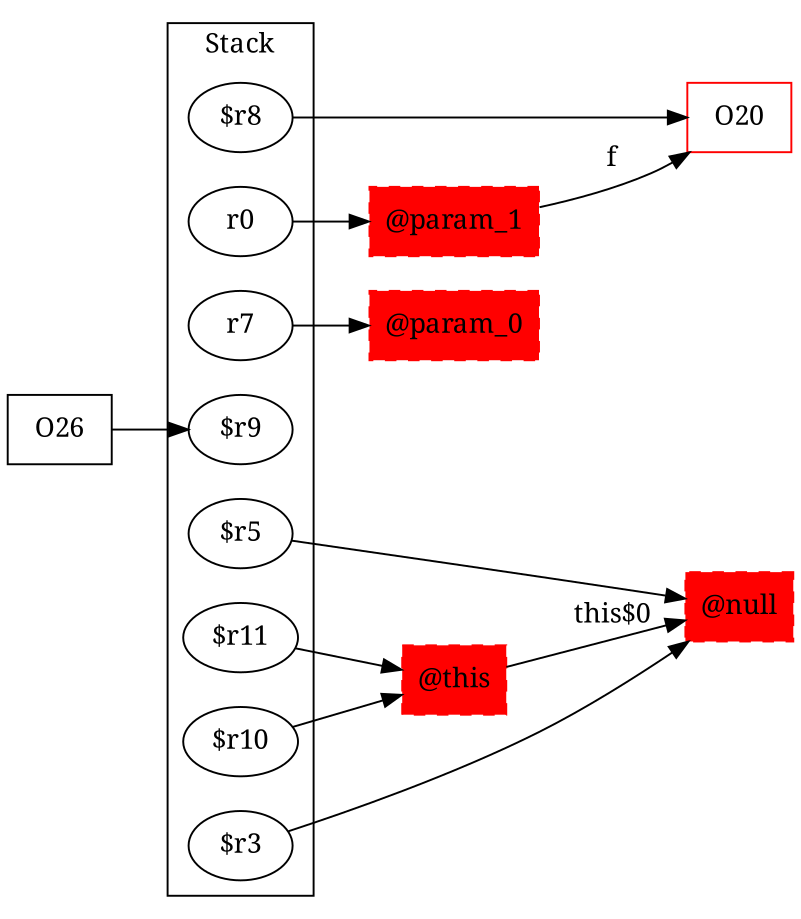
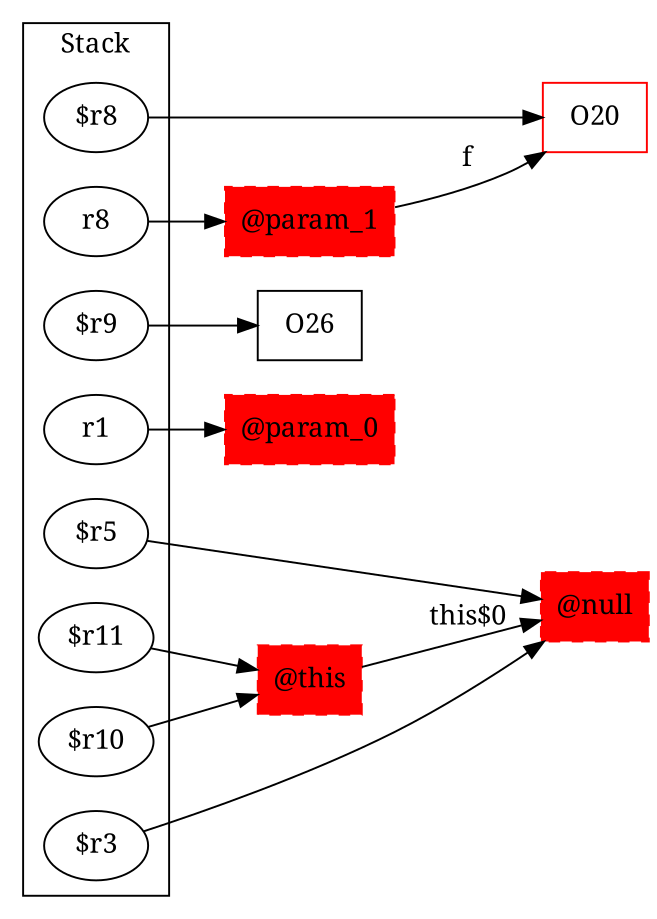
(241, 222) -> (96, 222)
(241, 326) -> (96, 430)
(140, 430) -> (193, 326)
